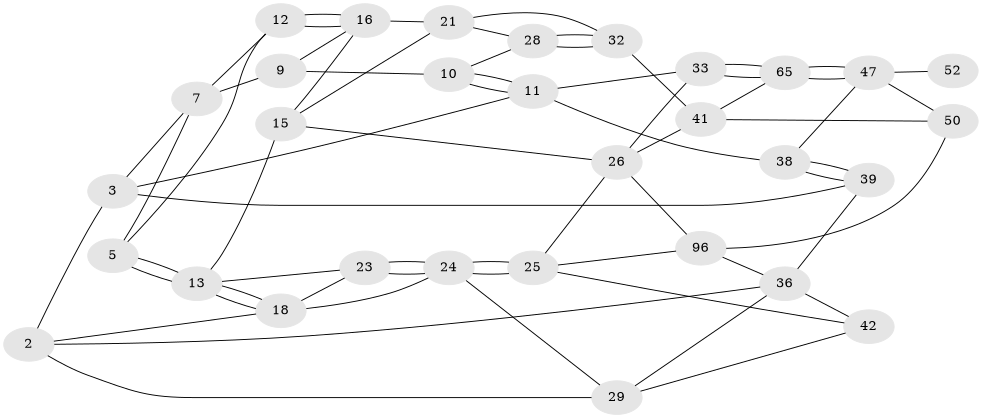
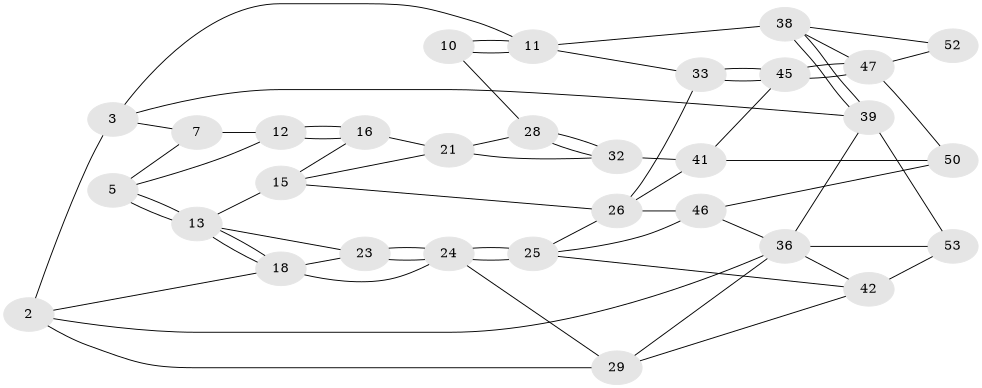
none -> (869, 35)
(281, 71) -> none
(785, 73) -> (785, 75)
none -> (953, 246)
(701, 248) -> (701, 211)
